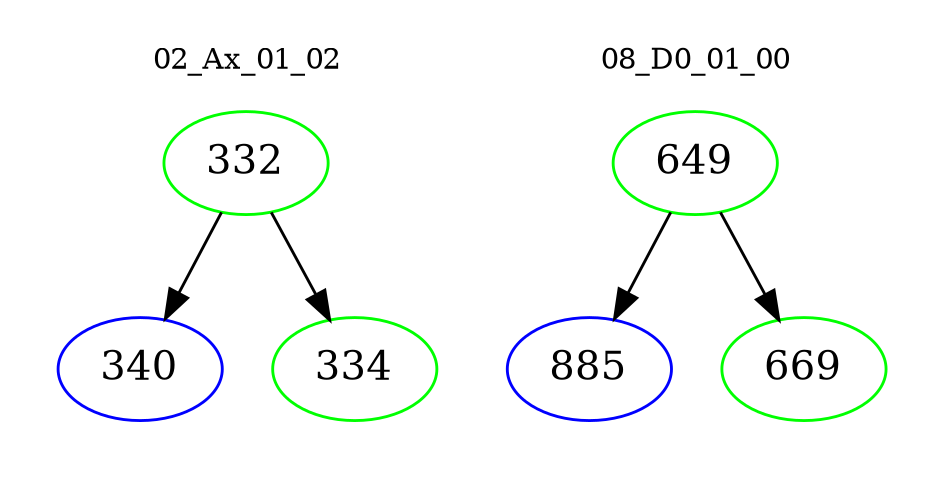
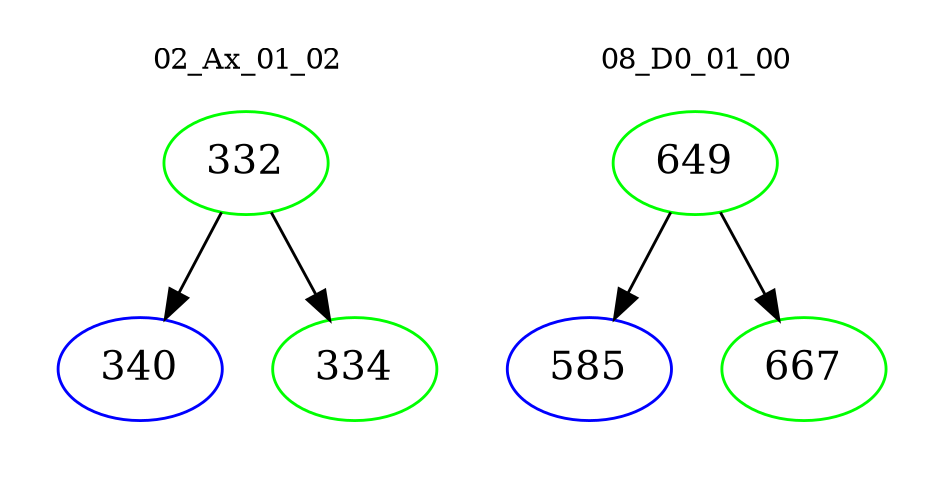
(589, 369) -> (589, 369)
(804, 369) -> (804, 369)
